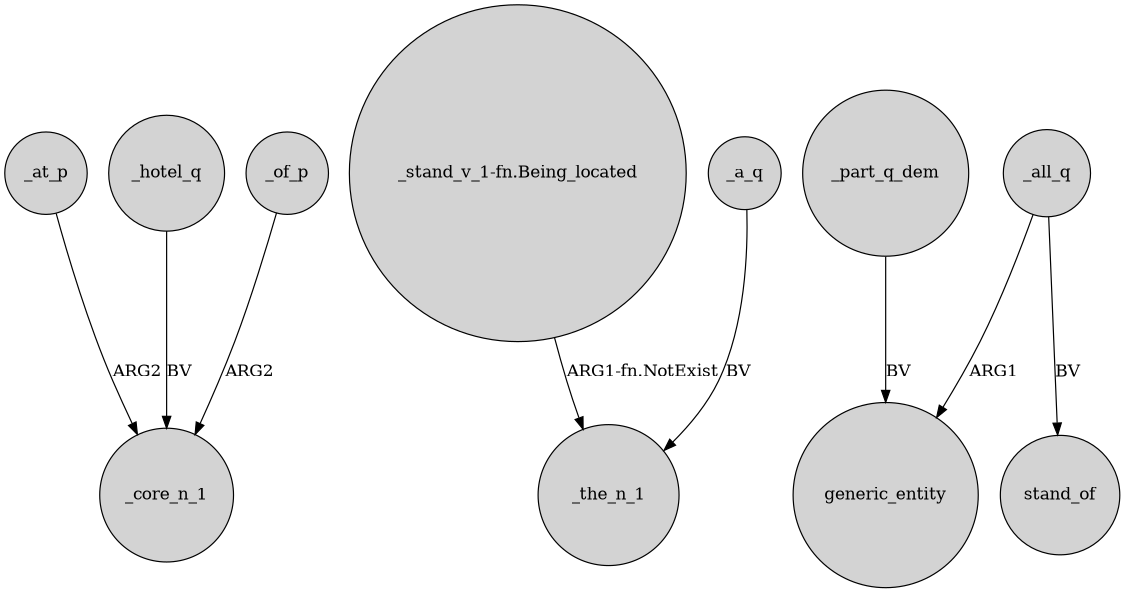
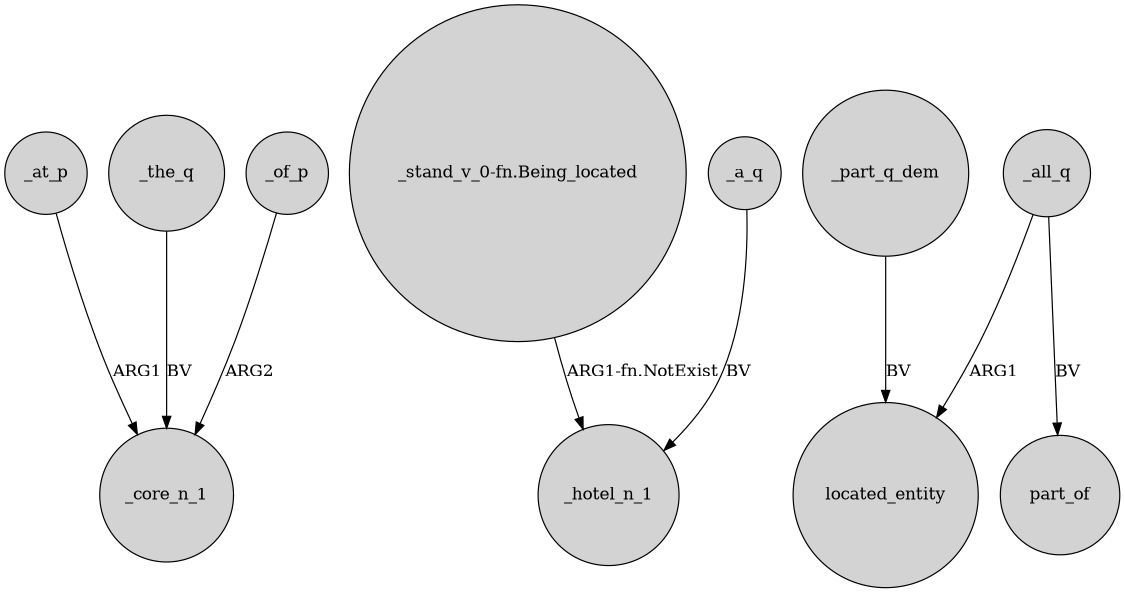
(167, 173) -> (167, 173)
(518, 173) -> (518, 173)
(137, 372) -> (137, 372)
(609, 495) -> (609, 495)
(886, 495) -> (886, 495)
(1060, 495) -> (1060, 495)
